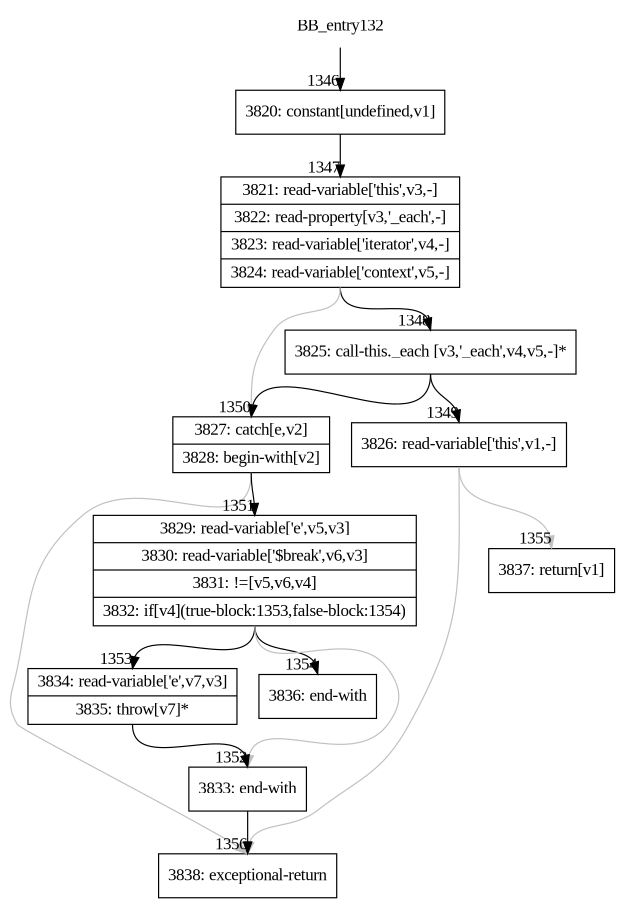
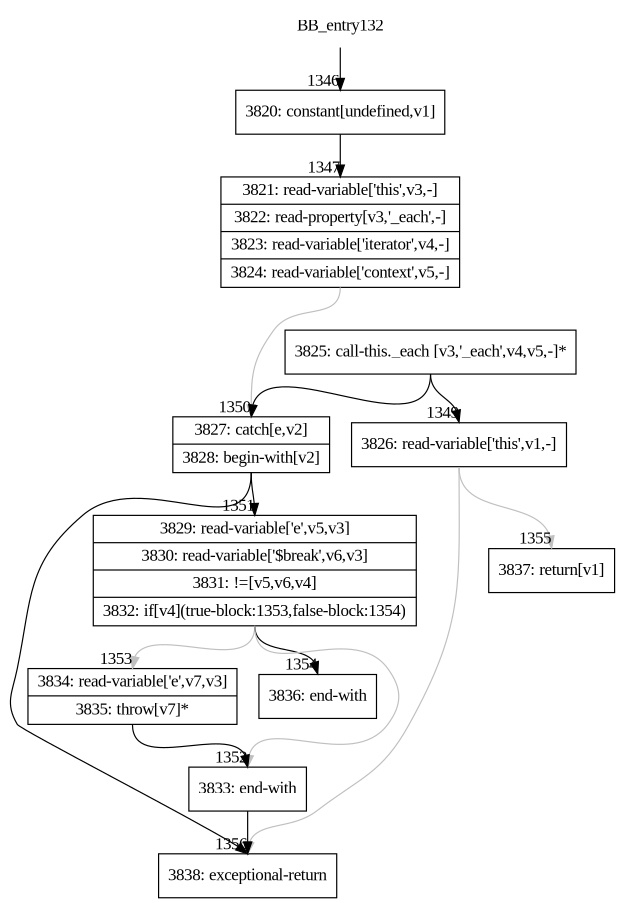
(379, 309) -> none
(22, 641) -> (22, 641)
(199, 648) -> (199, 648)
